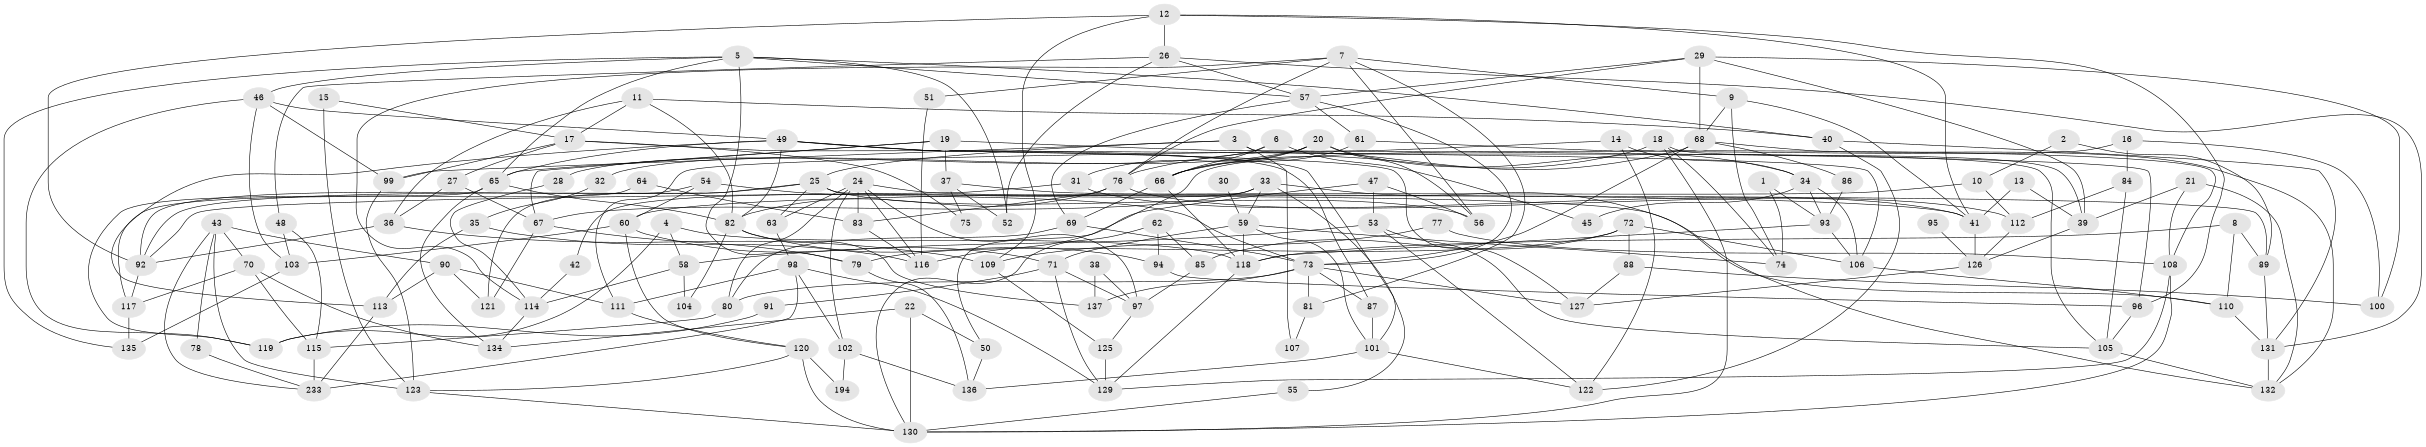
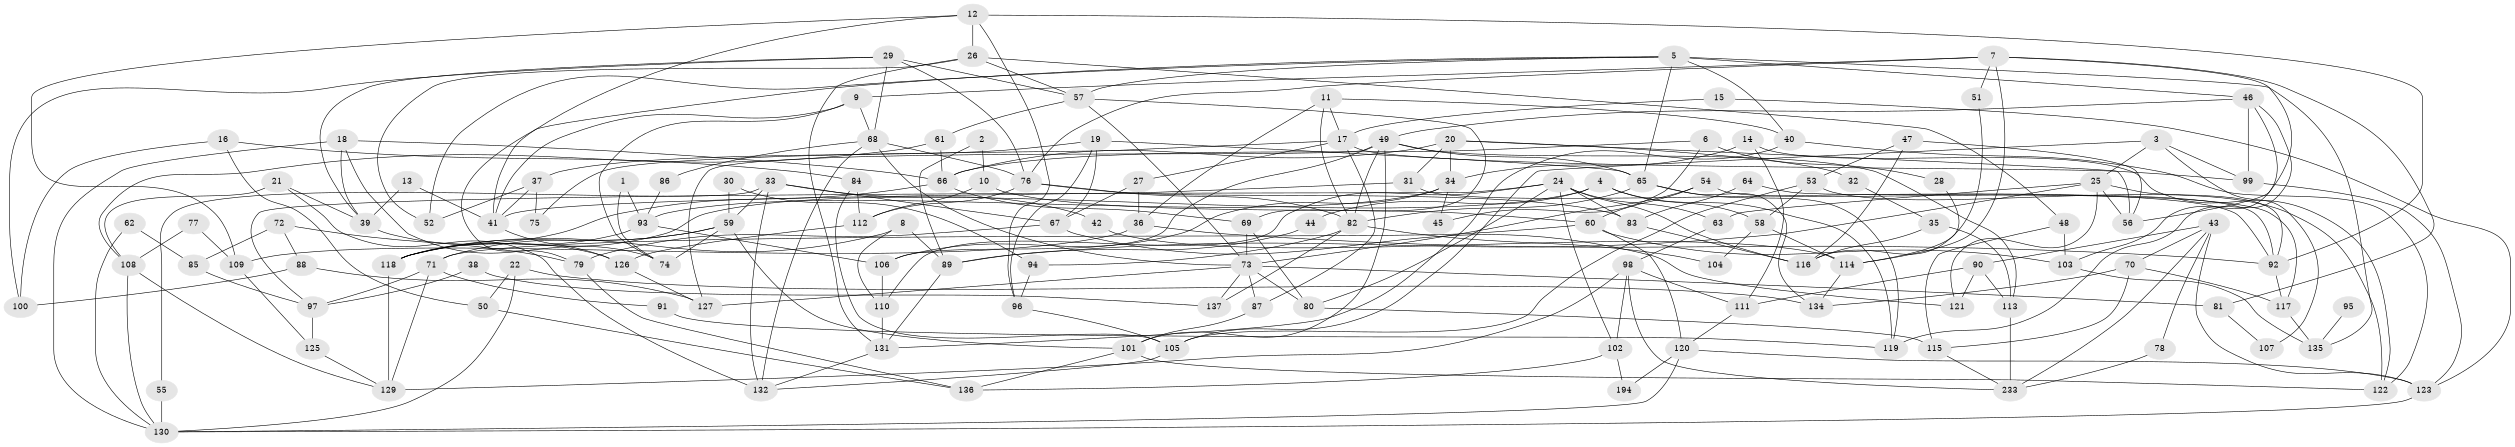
none -> (1311, 224)
(1158, 244) -> (886, 205)
(1743, 244) -> none
(1954, 244) -> (2332, 328)
